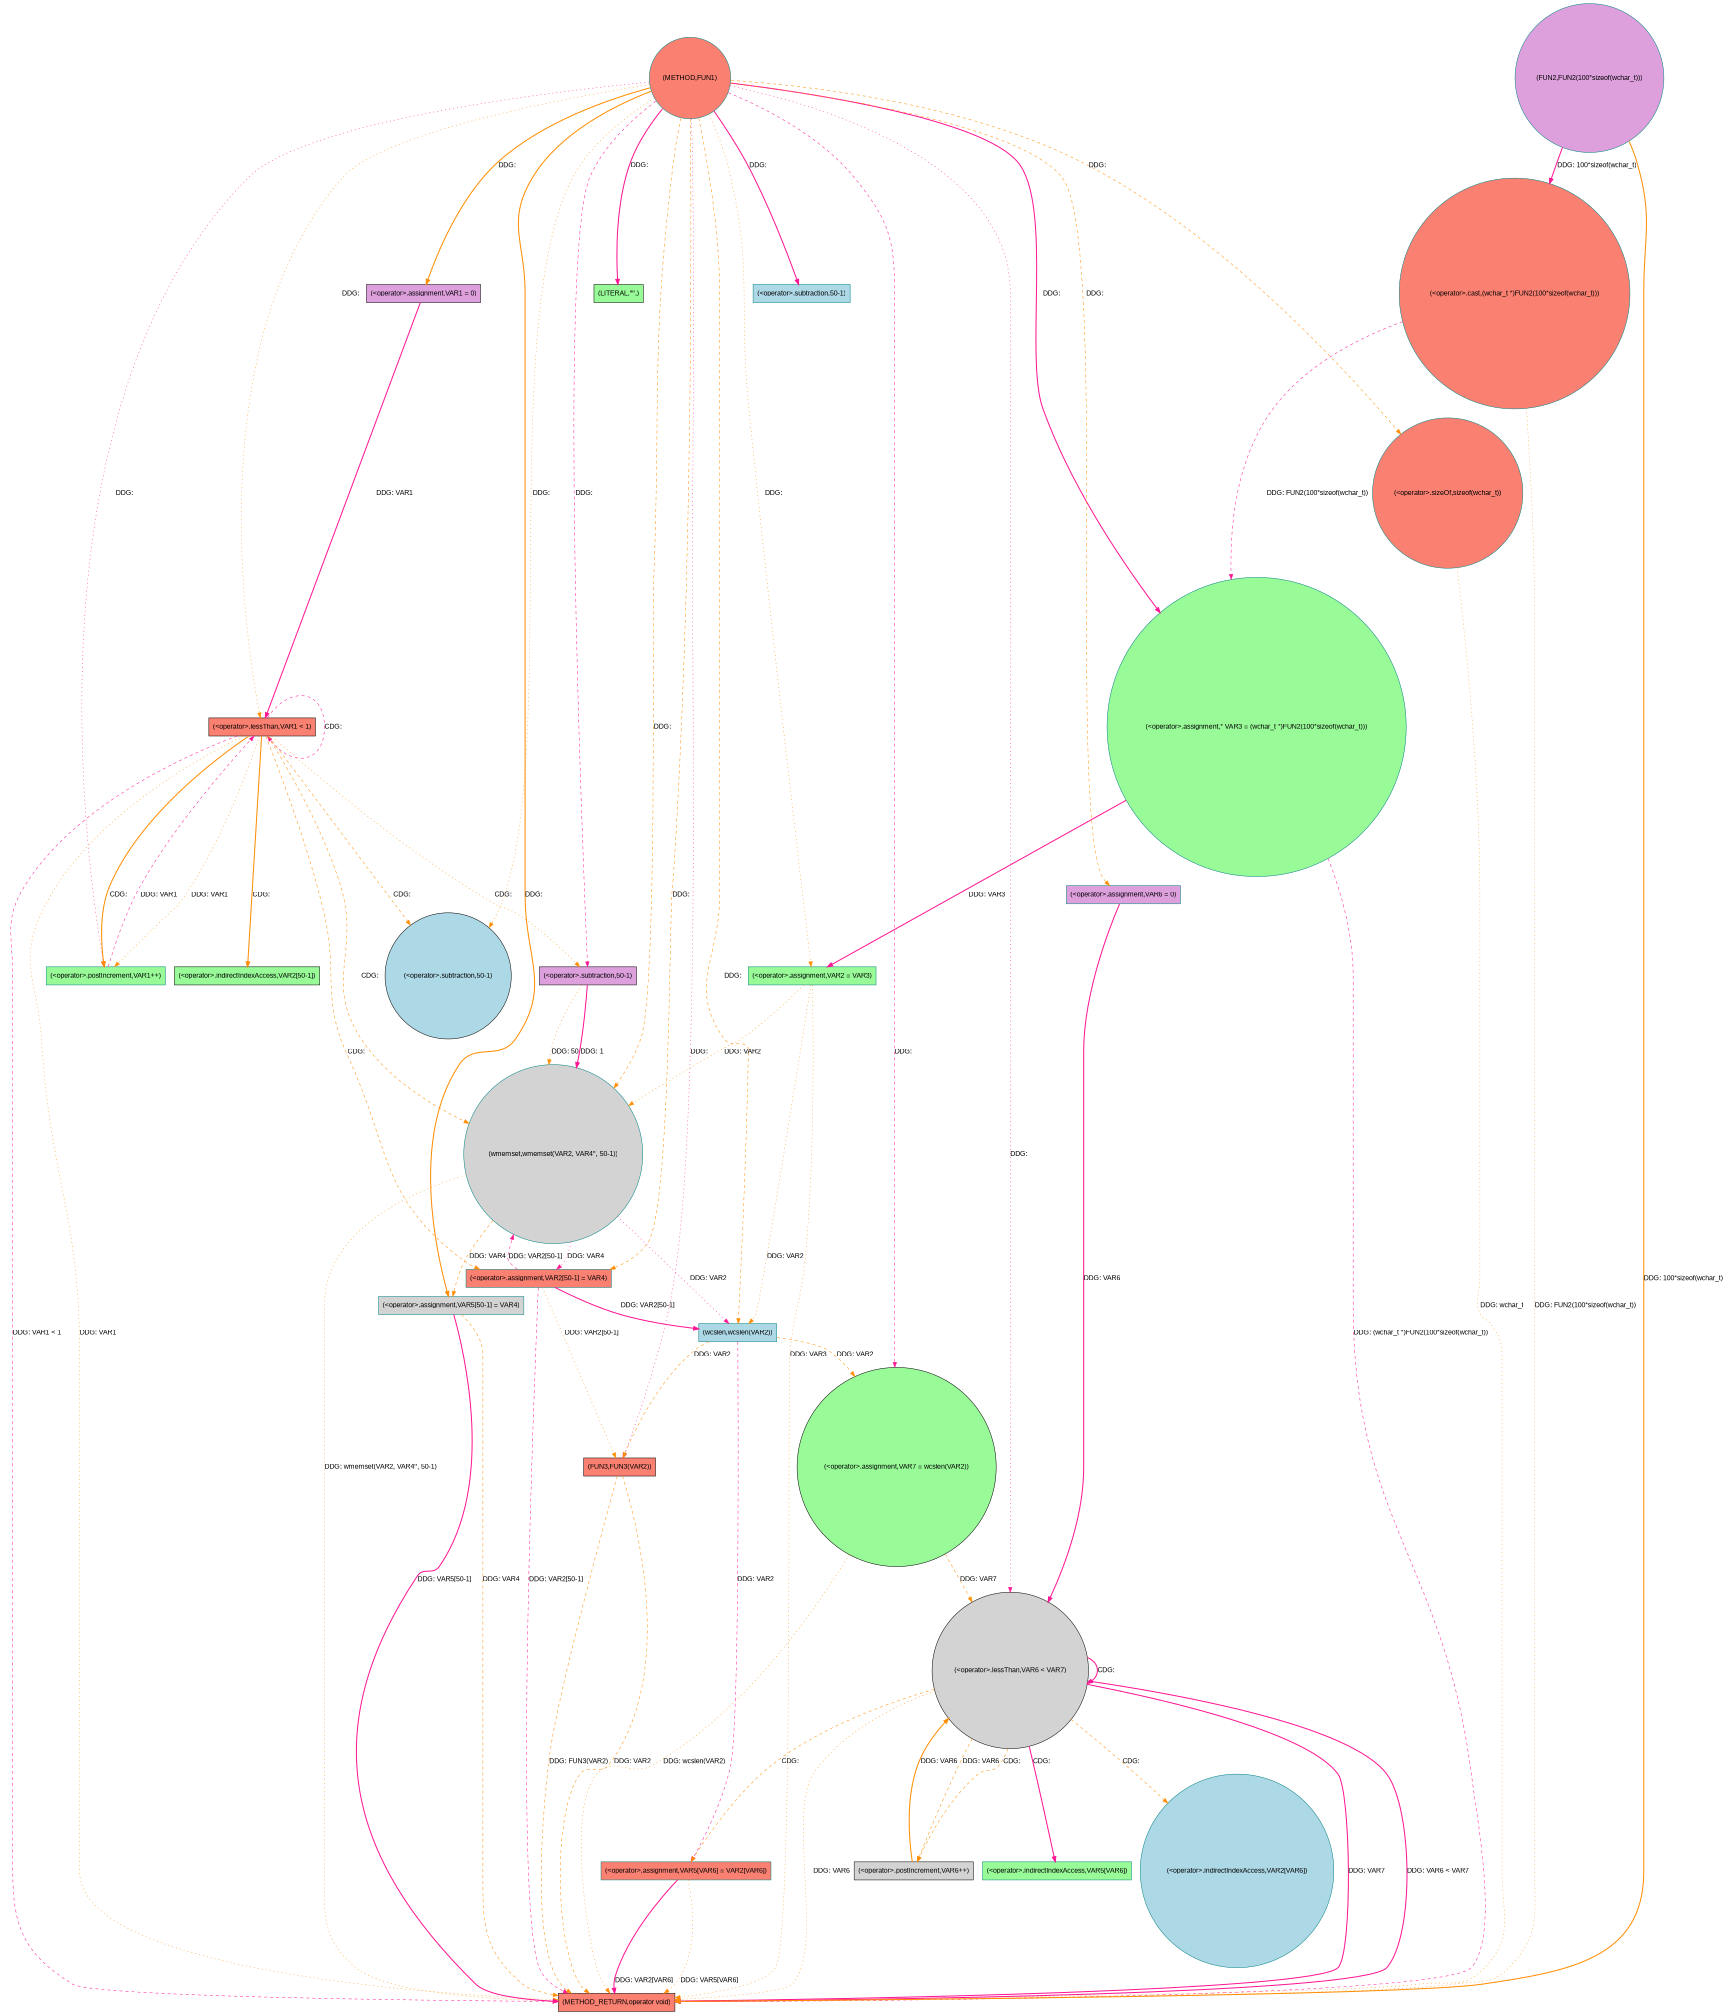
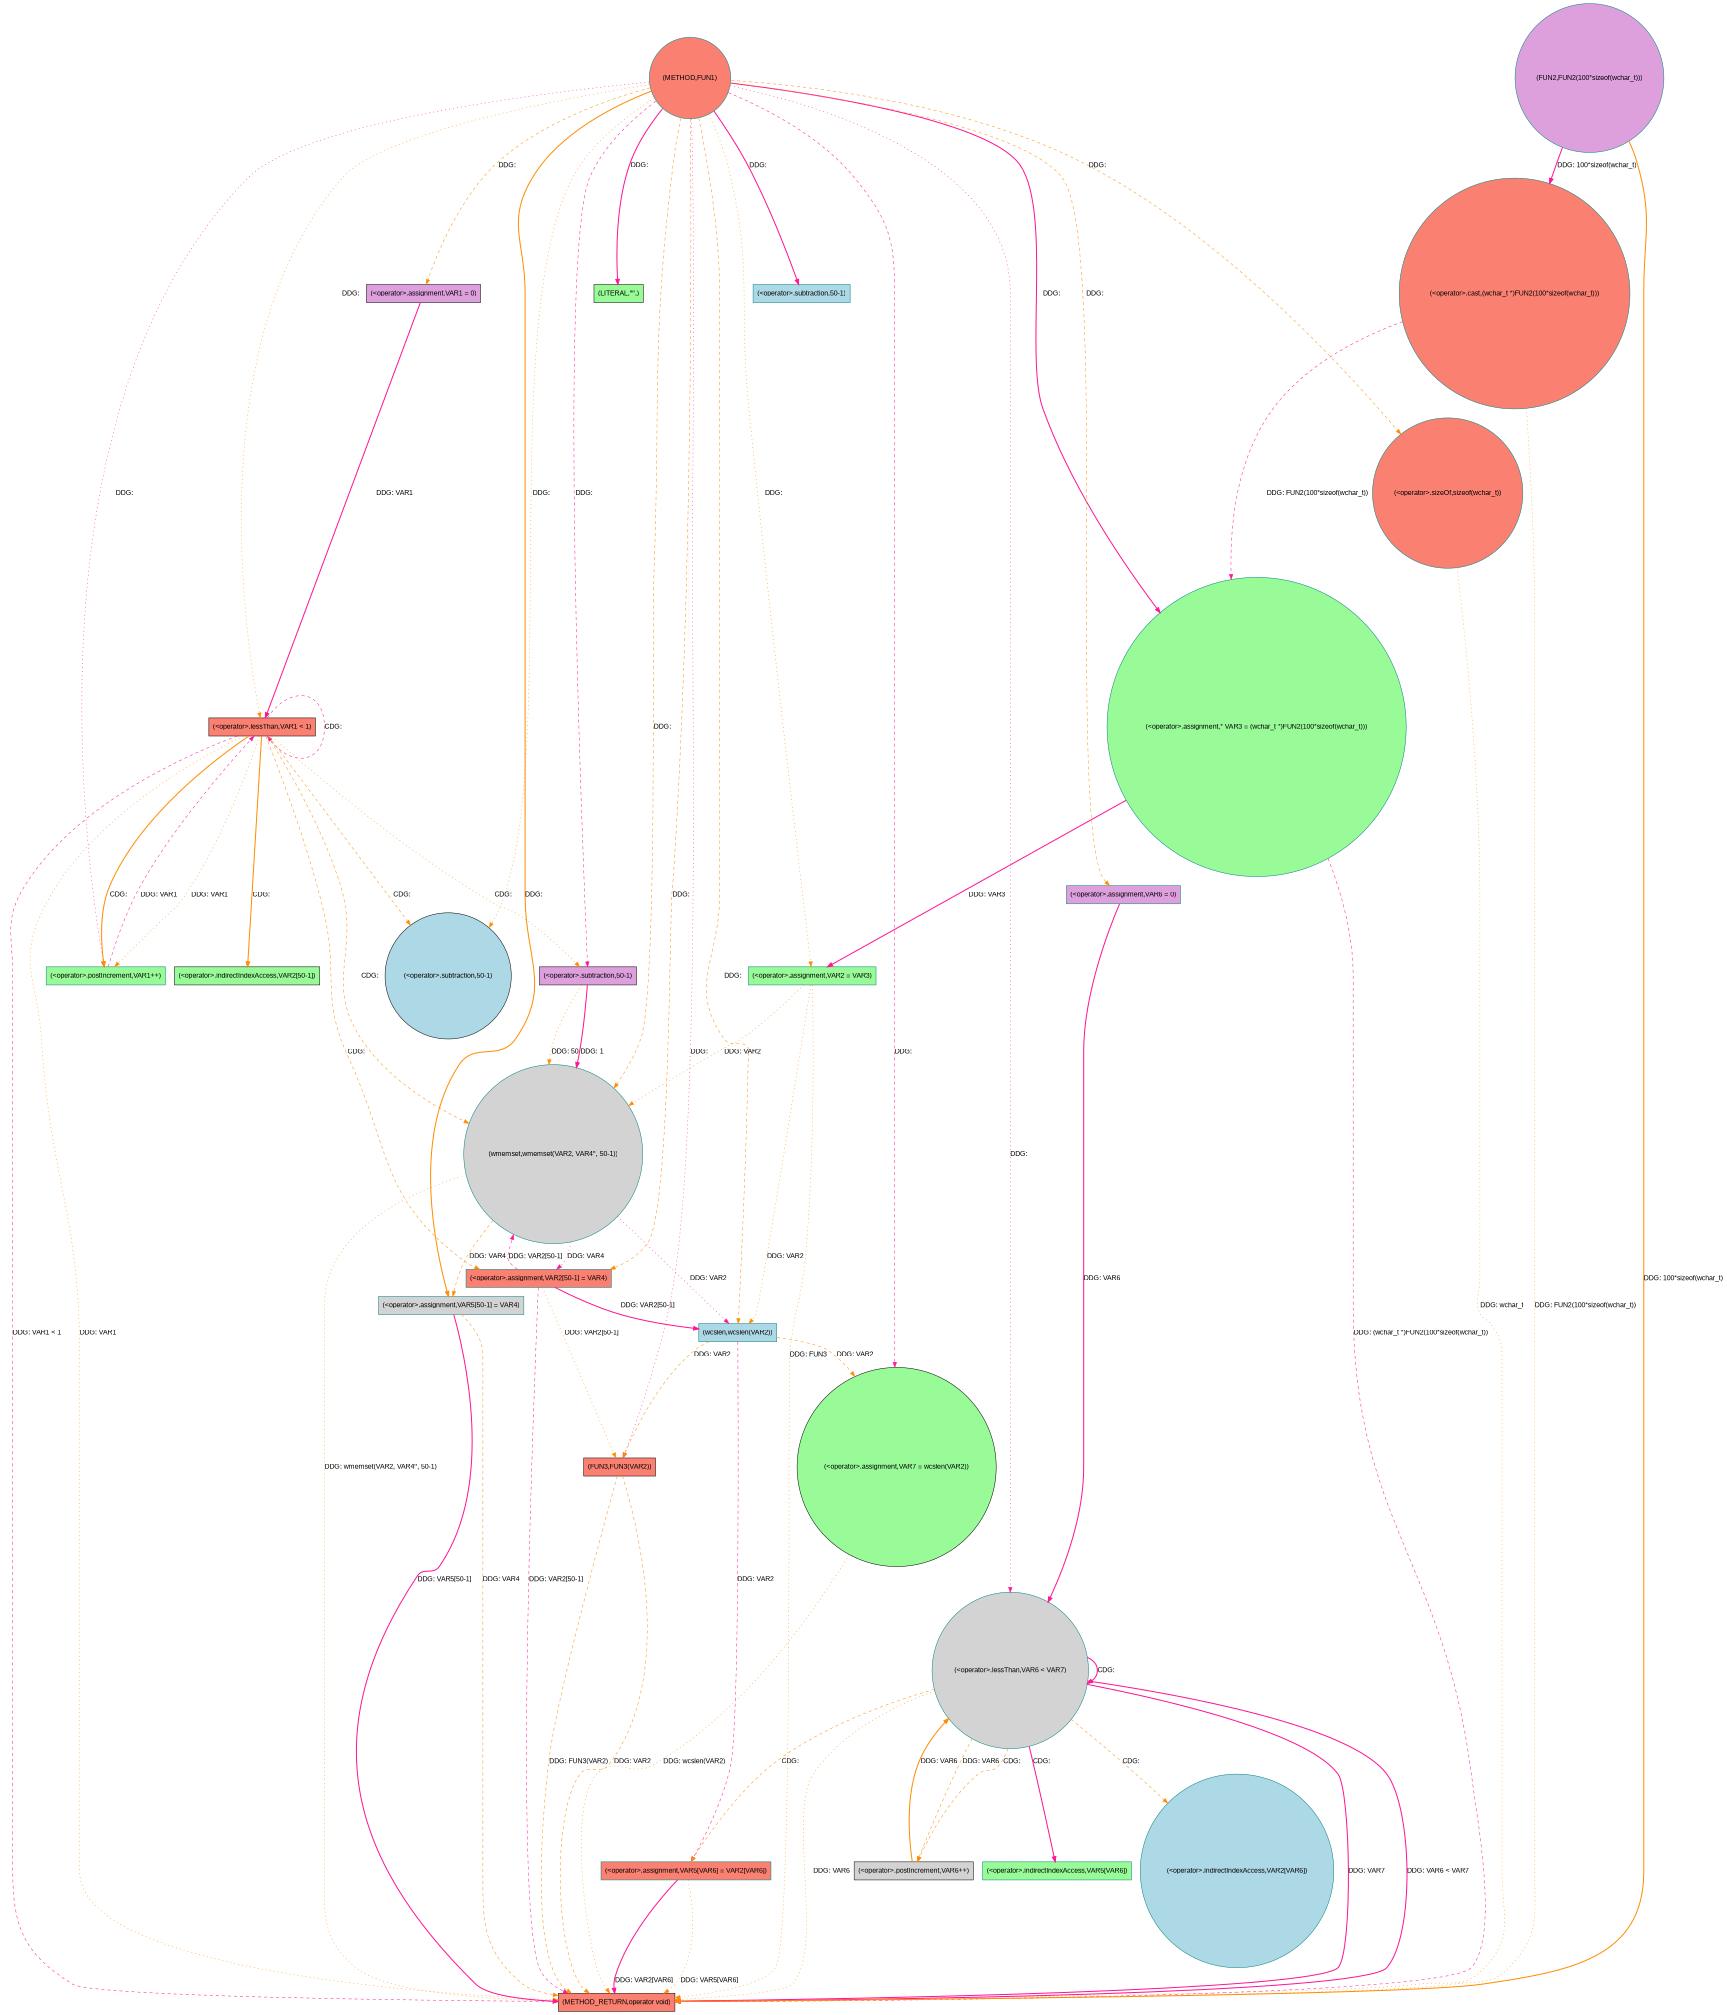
(511, 152) -> (511, 152)
(808, 1355) -> (808, 1355)
(957, 1576) -> none
(1010, 1670) -> (1010, 1670)
